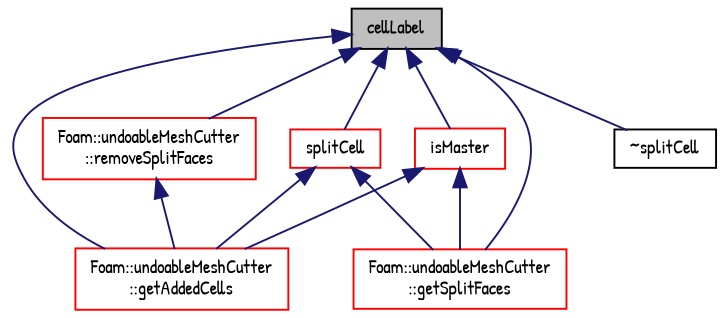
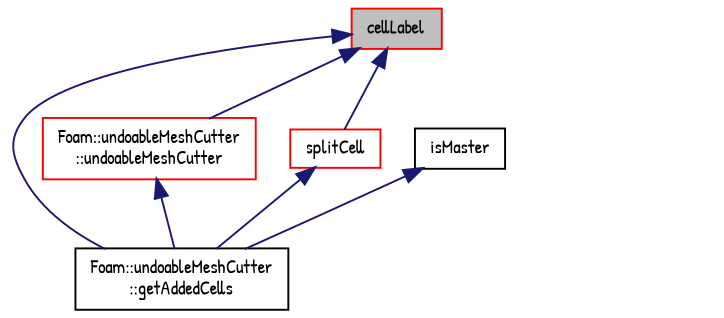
(397, 29) -> (397, 29)
(433, 97) -> none
(149, 149) -> (149, 149)
(460, 149) -> (460, 149)
(665, 149) -> none
(182, 279) -> (182, 279)
(460, 279) -> none
